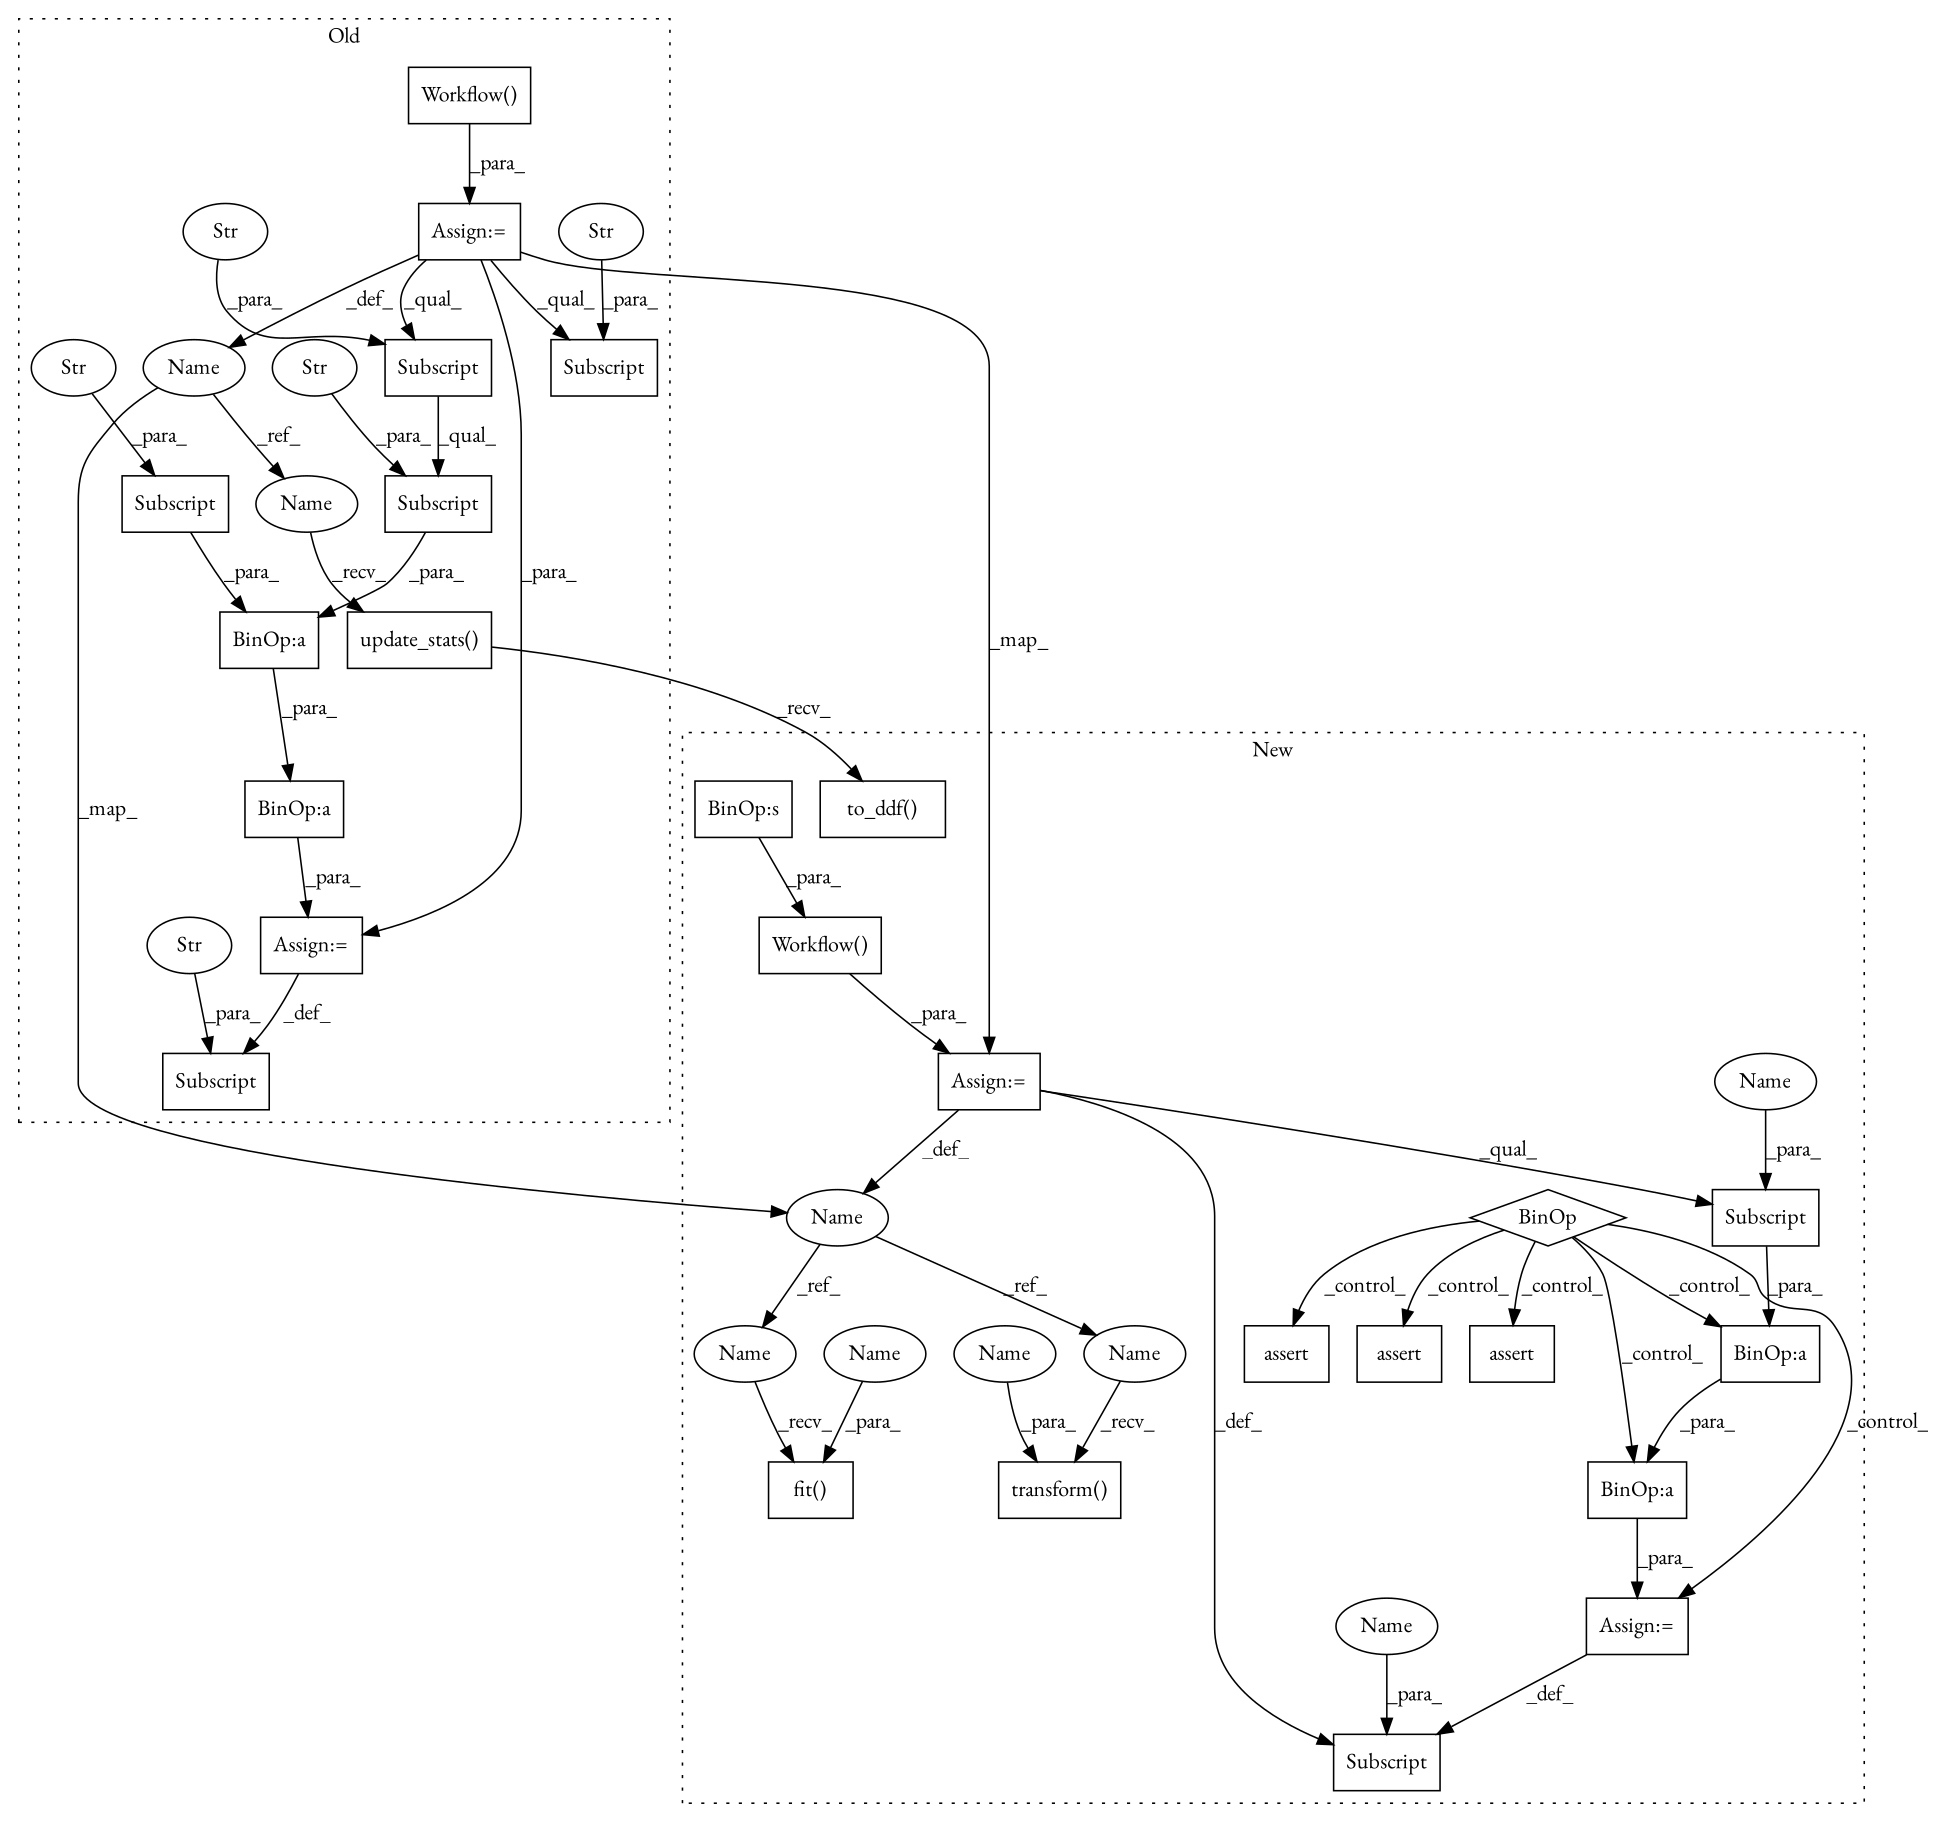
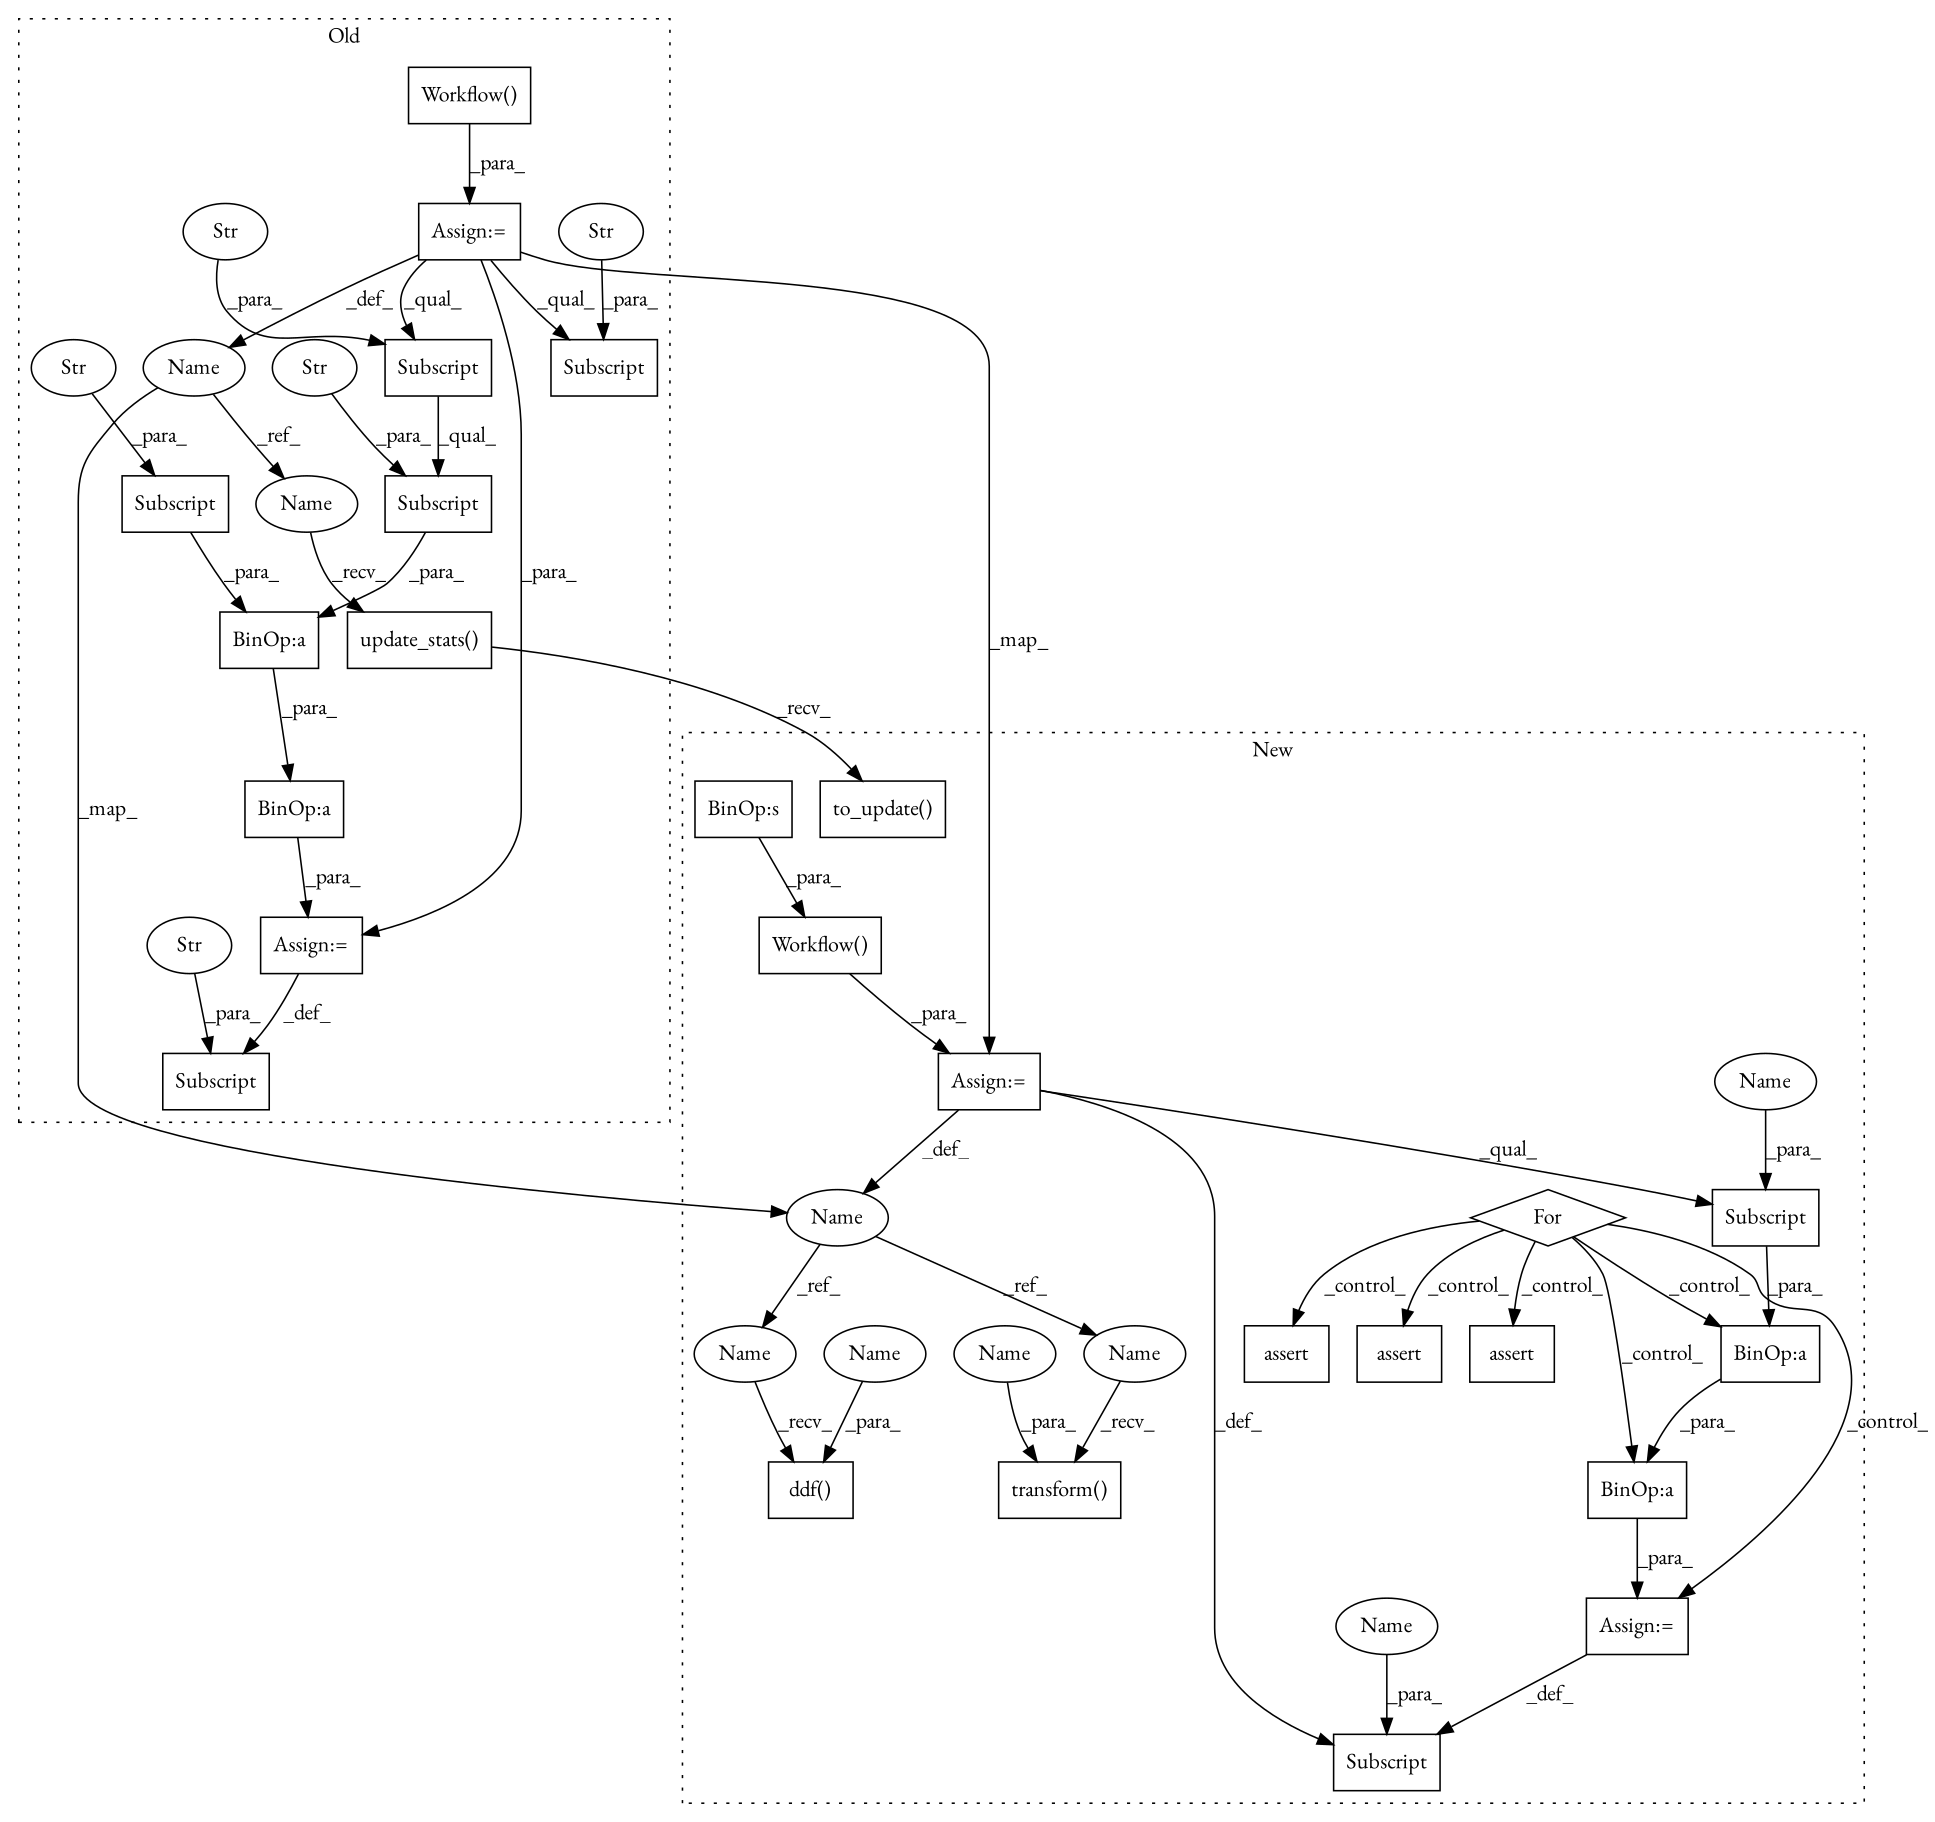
(883, 809) -> (883, 809)
(1548, 1218) -> (1548, 1218)
(811, 1490) -> (811, 1490)
